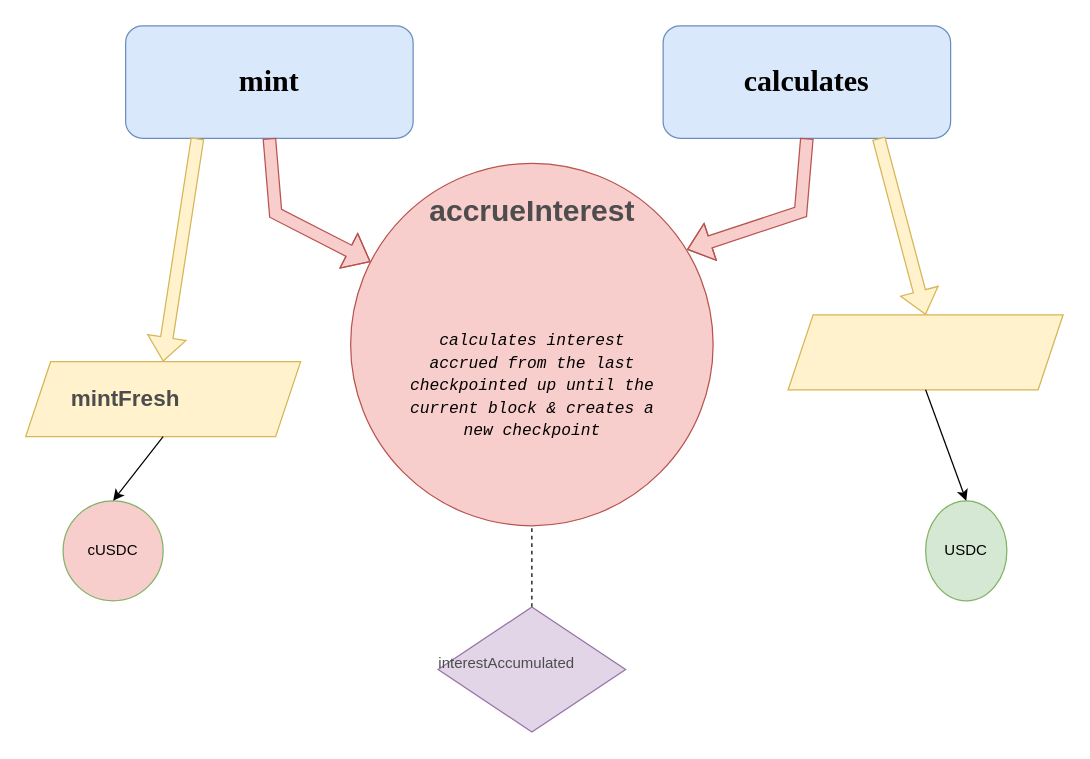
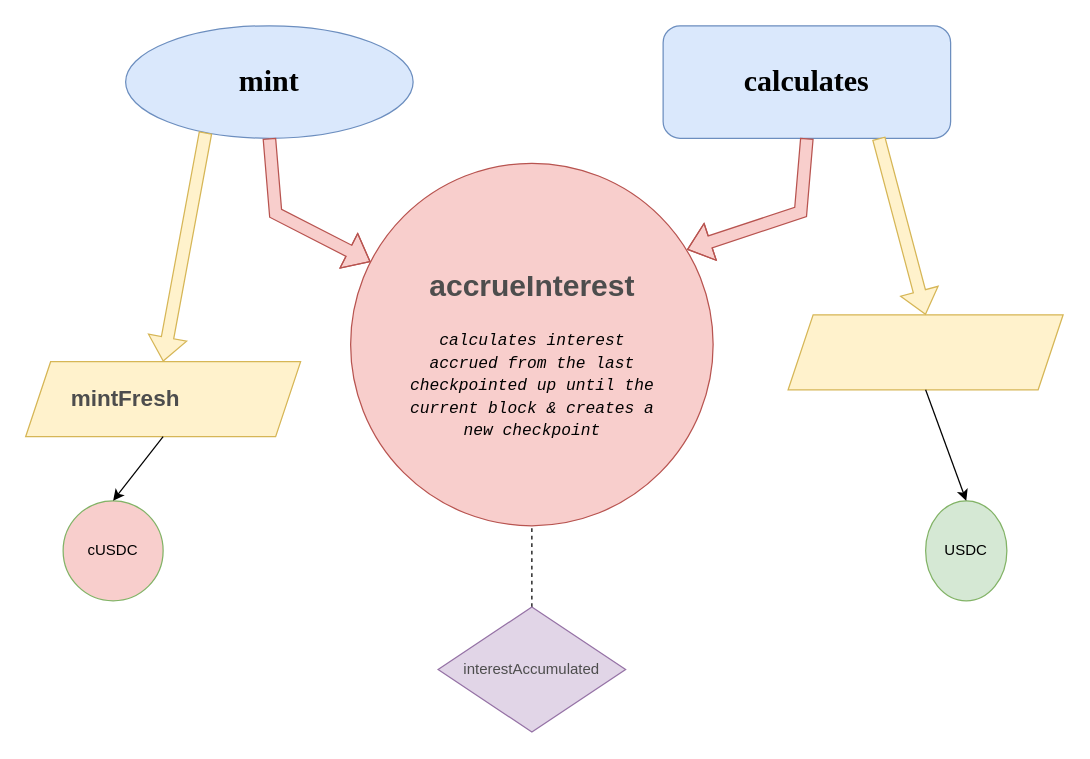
(269, 82) -> (269, 82)
(532, 212) -> (532, 287)
(507, 663) -> (532, 669)
